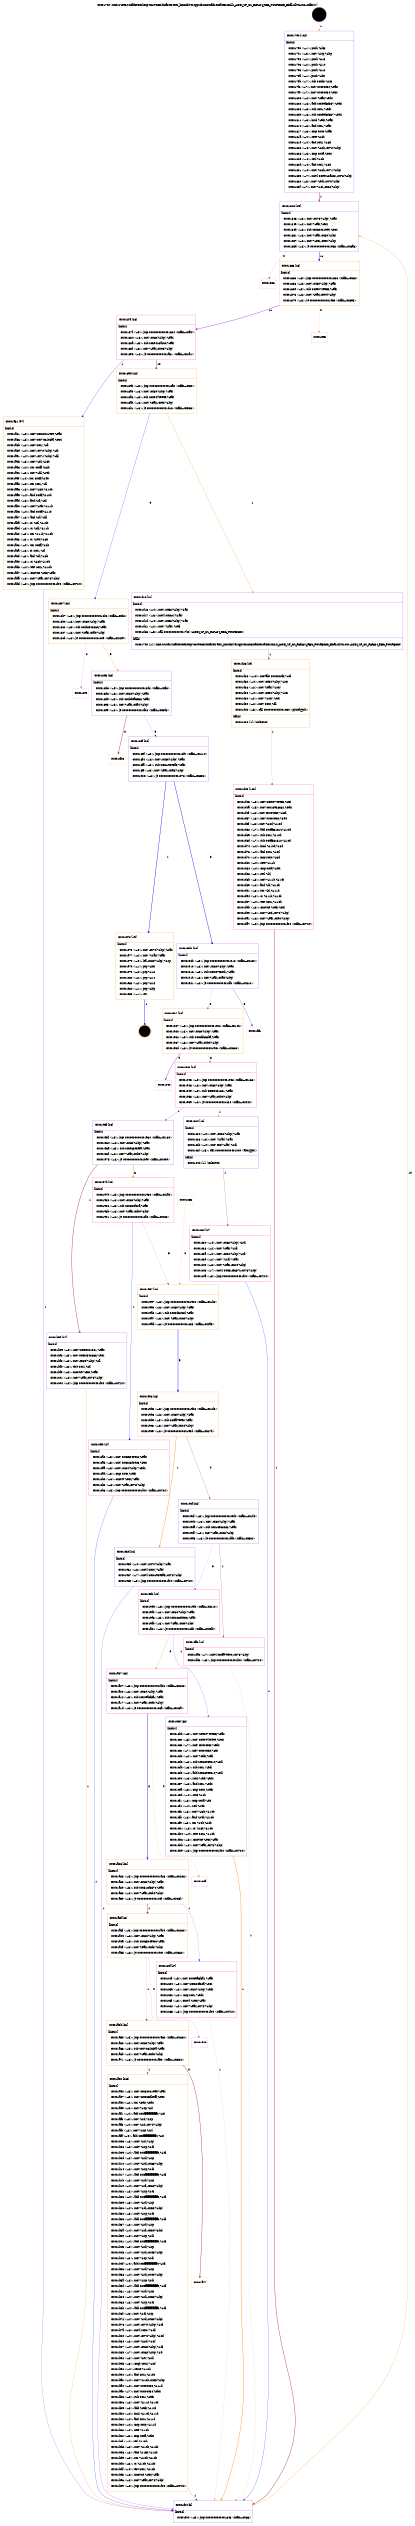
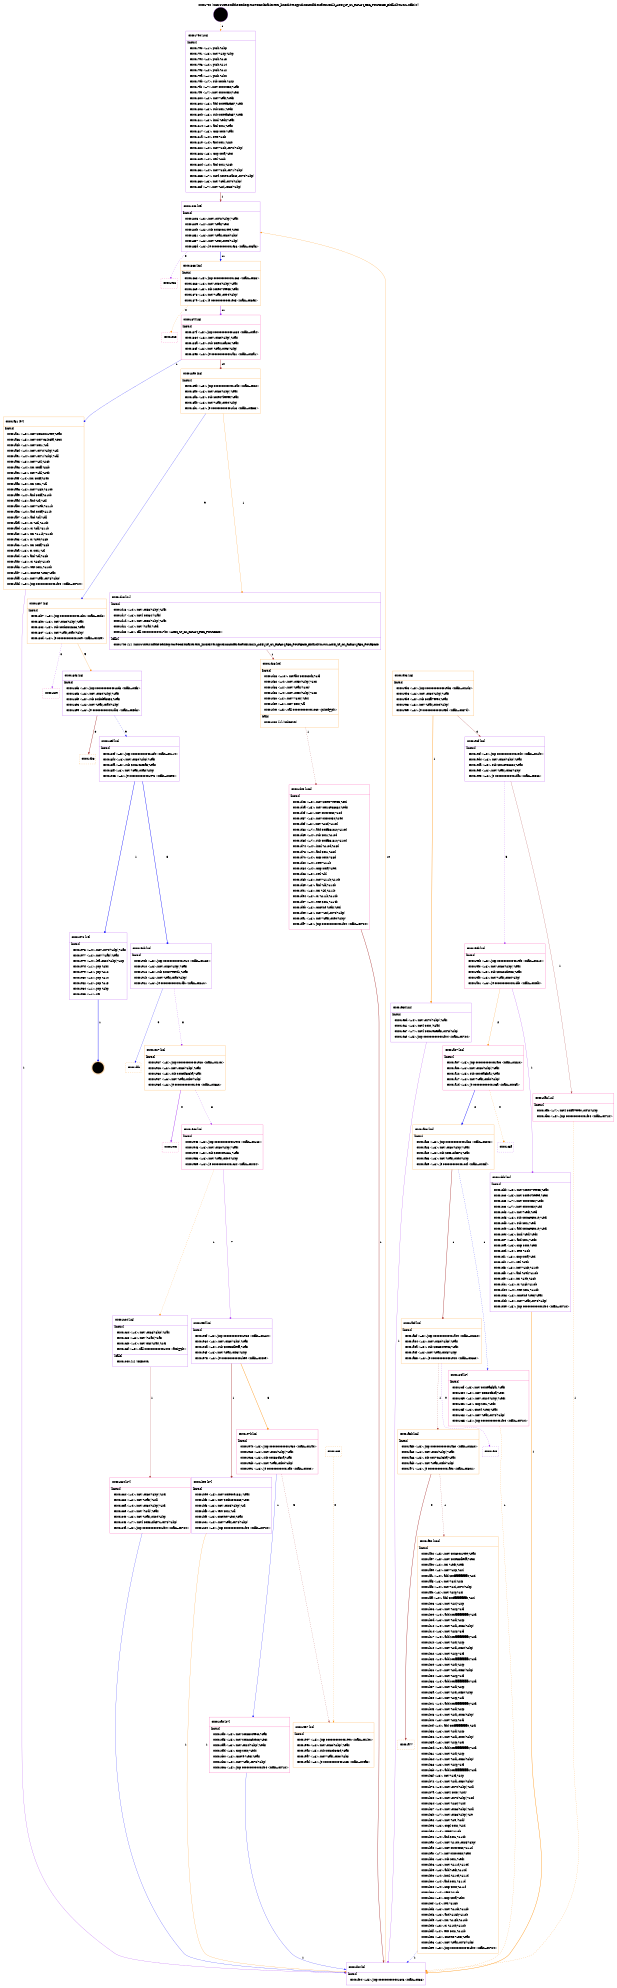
(145, 966) -> (98, 966)
(178, 1360) -> none
